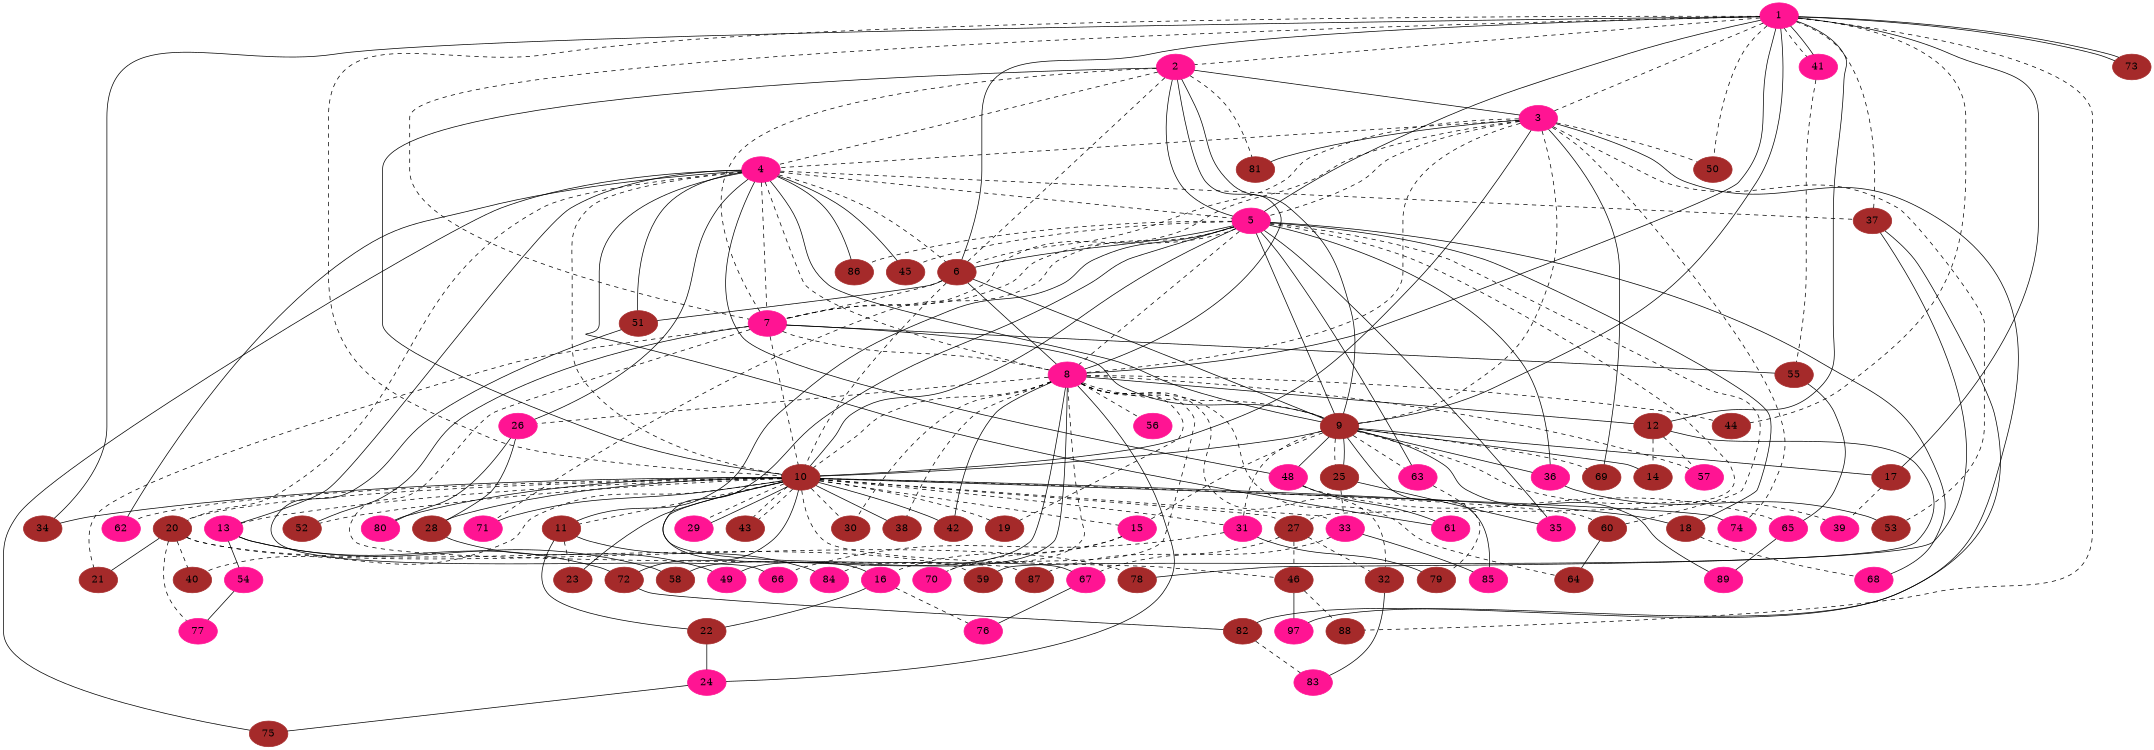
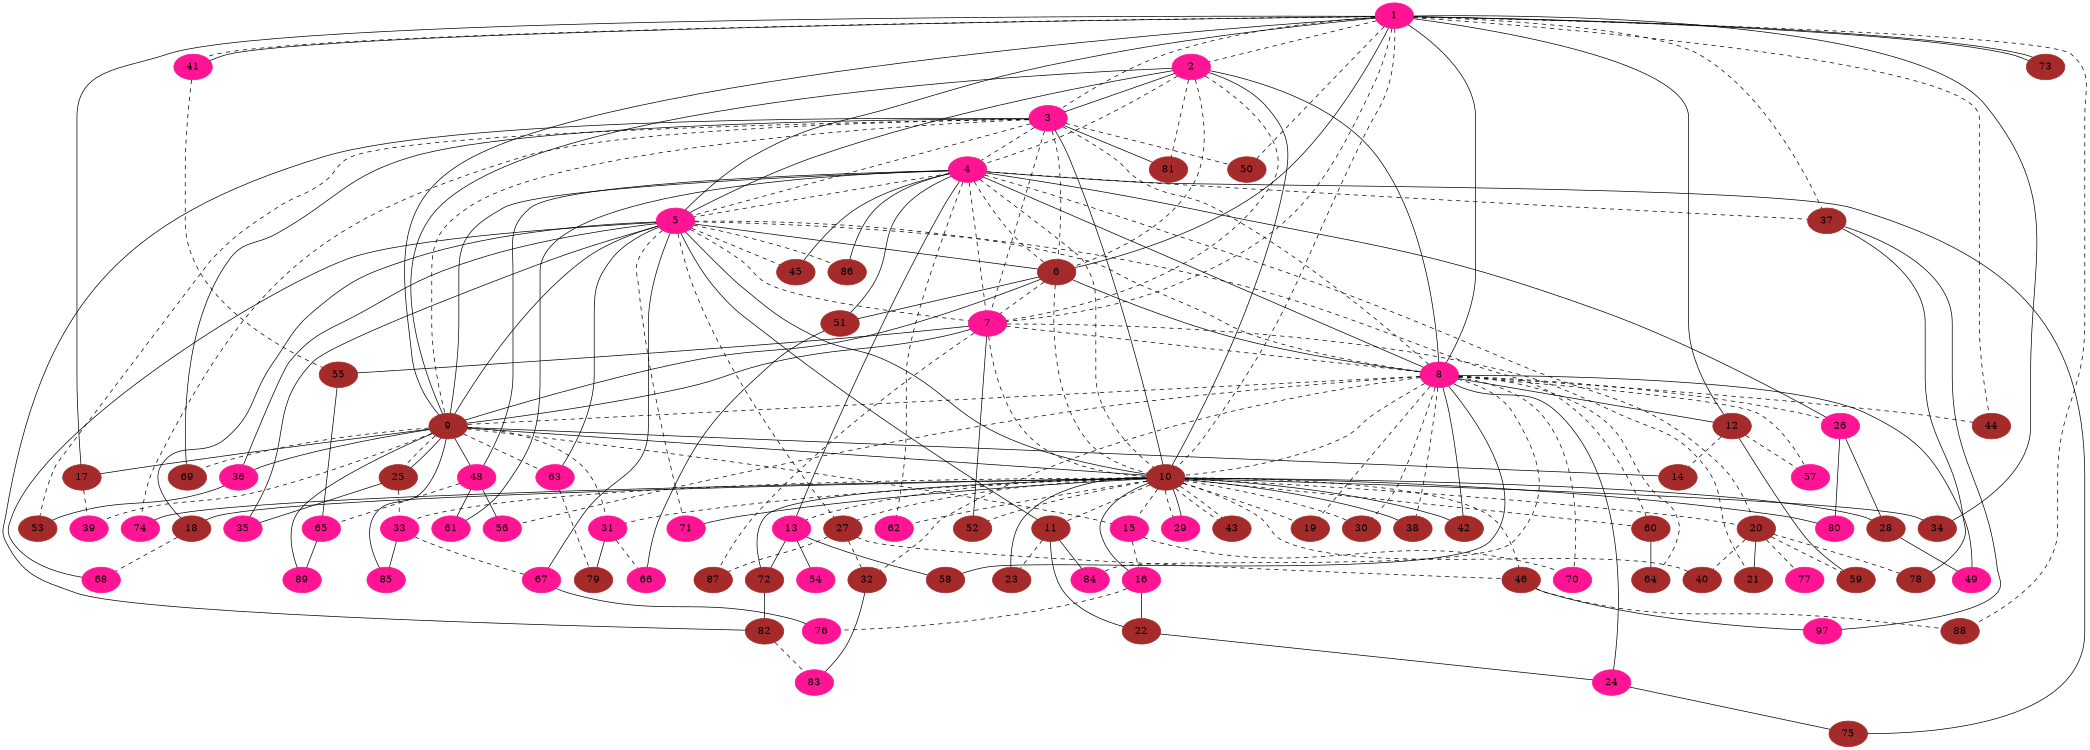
(375, 241) -> (912, 337)
(880, 322) -> (1192, 267)
none -> (493, 509)
(221, 606) -> none
